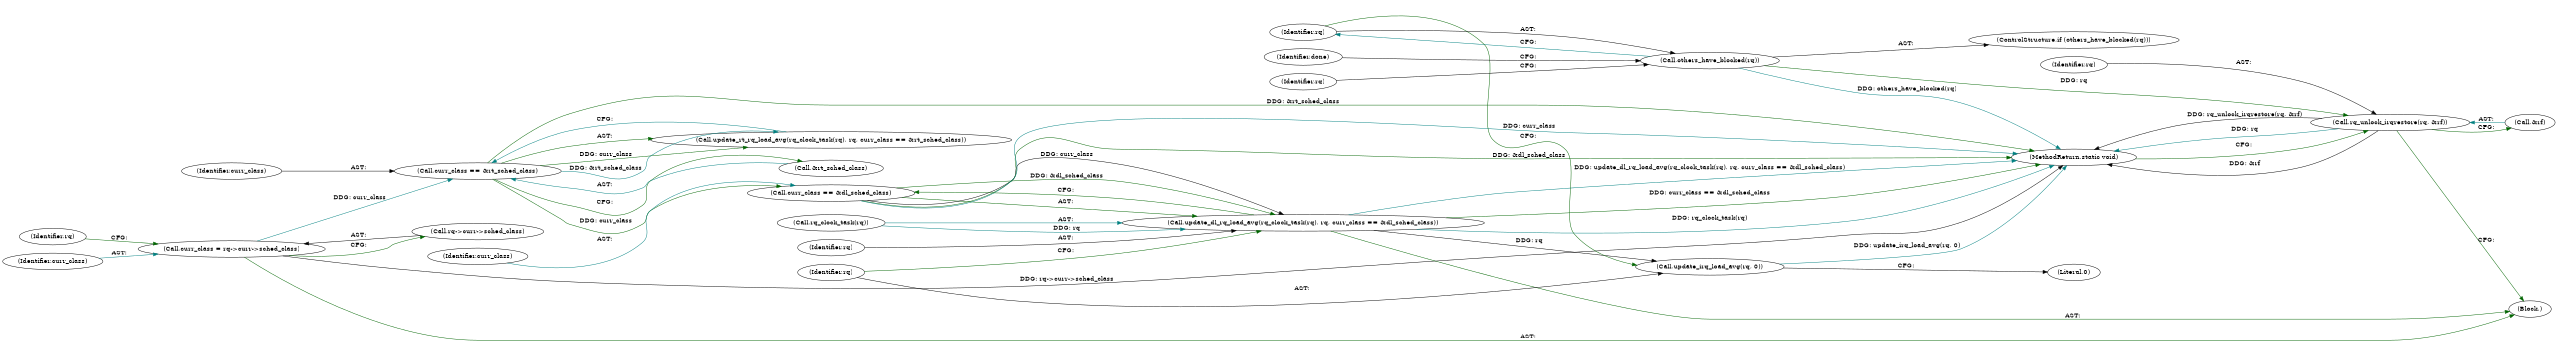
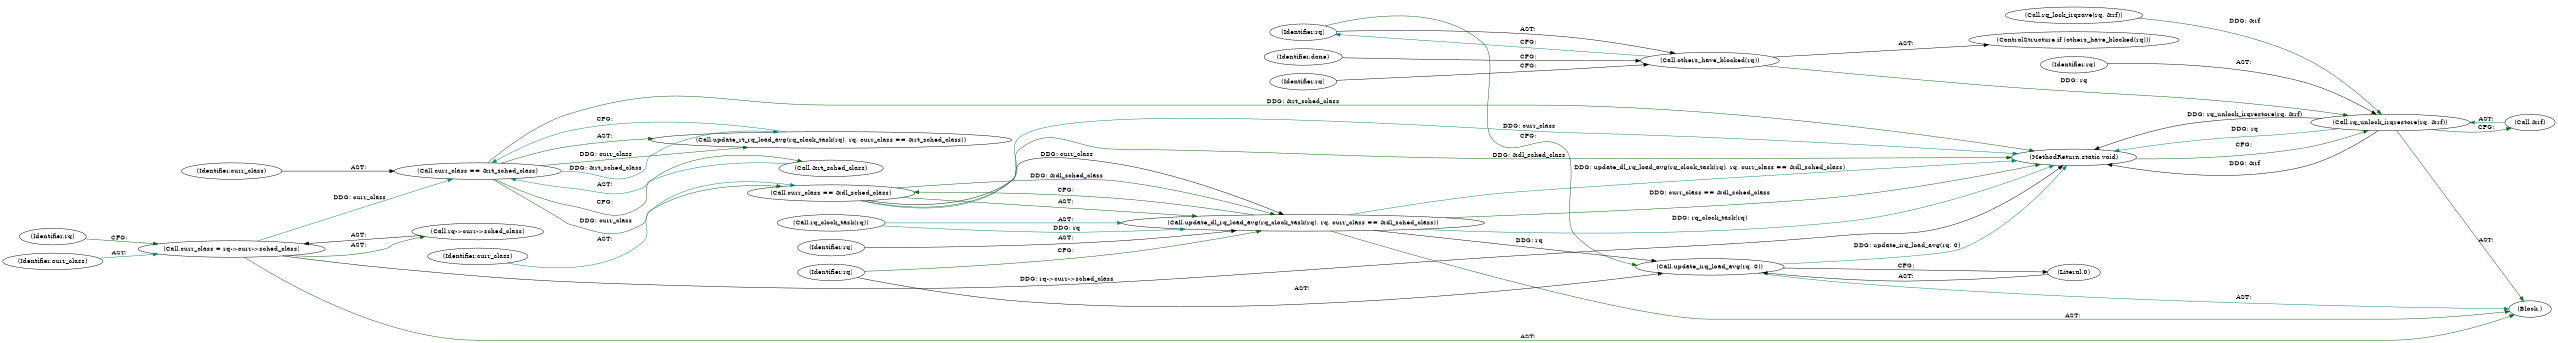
none -> (2074, 15)
(1902, 95) -> none
(2487, 240) -> (2487, 240)
(360, 245) -> (360, 245)
none -> (1908, 281)
none -> (2130, 299)
